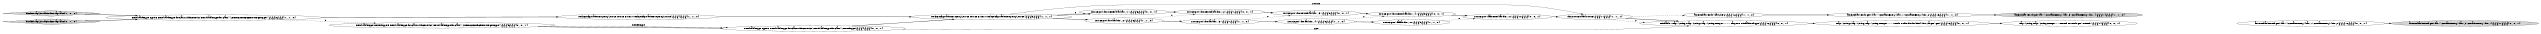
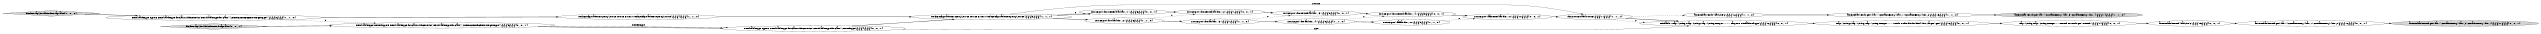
(51, 22) -> none
none -> (2190, 23)
none -> (214, 27)
